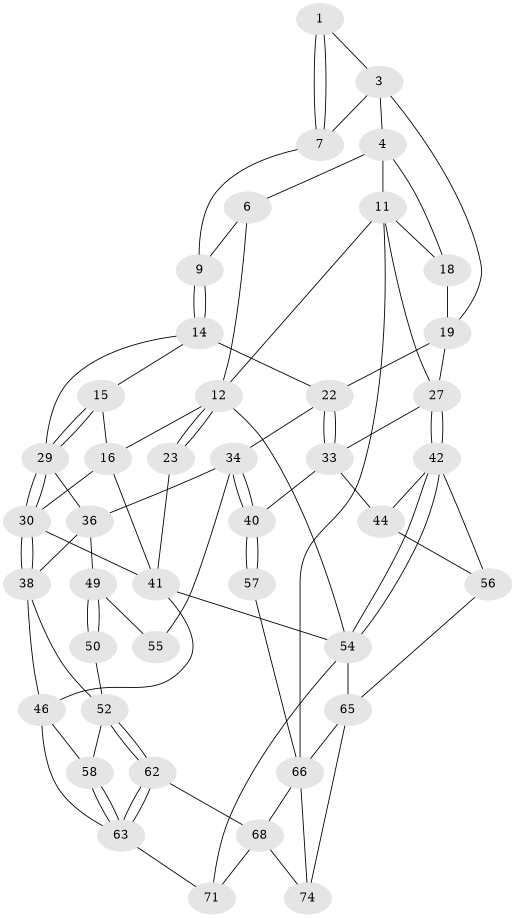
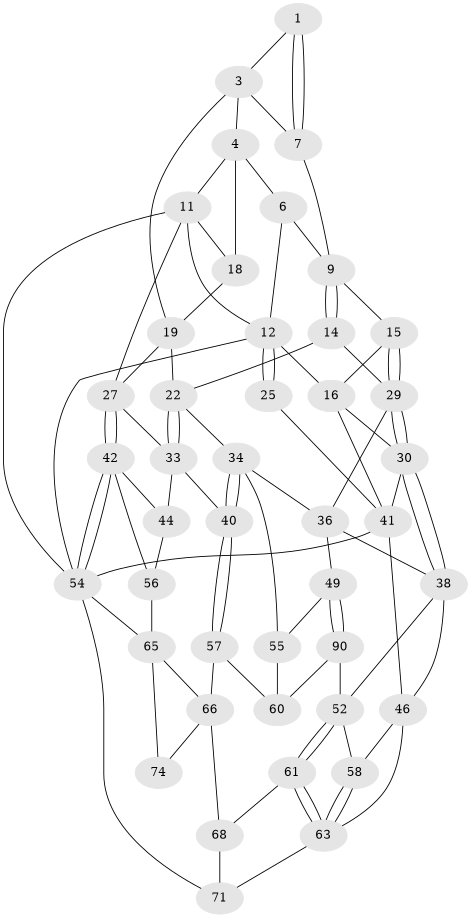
(150, 365) -> (363, 302)
(171, 459) -> (269, 396)
(351, 496) -> (3, 353)
(93, 647) -> (340, 647)
none -> (277, 710)
(153, 773) -> (292, 773)
(284, 867) -> none
